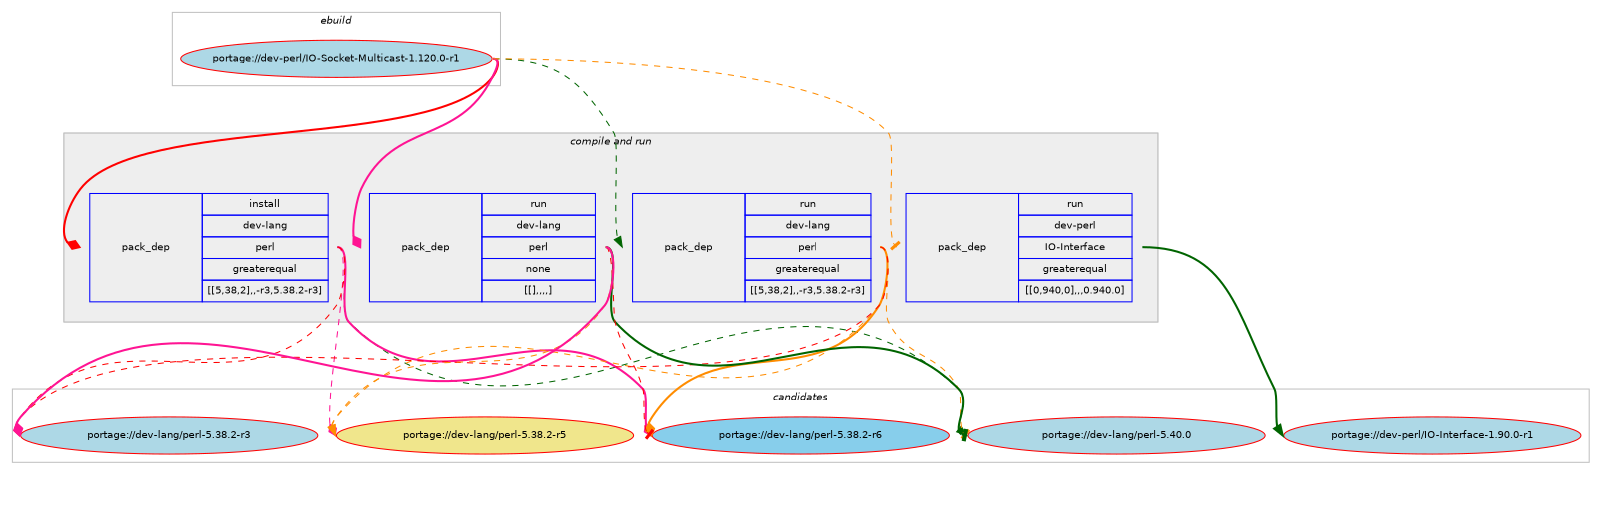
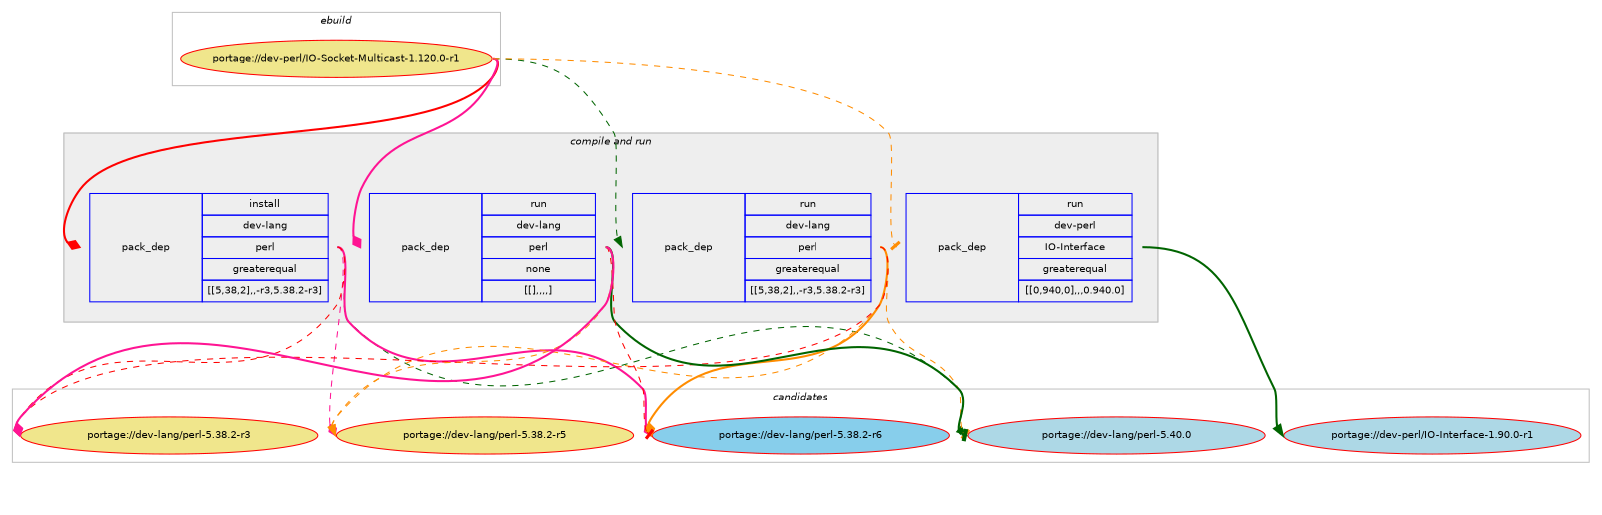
(336, 59) -> (336, 59)
(169, 435) -> (169, 435)
